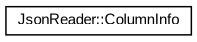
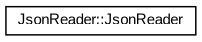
(99, 21) -> (101, 21)
